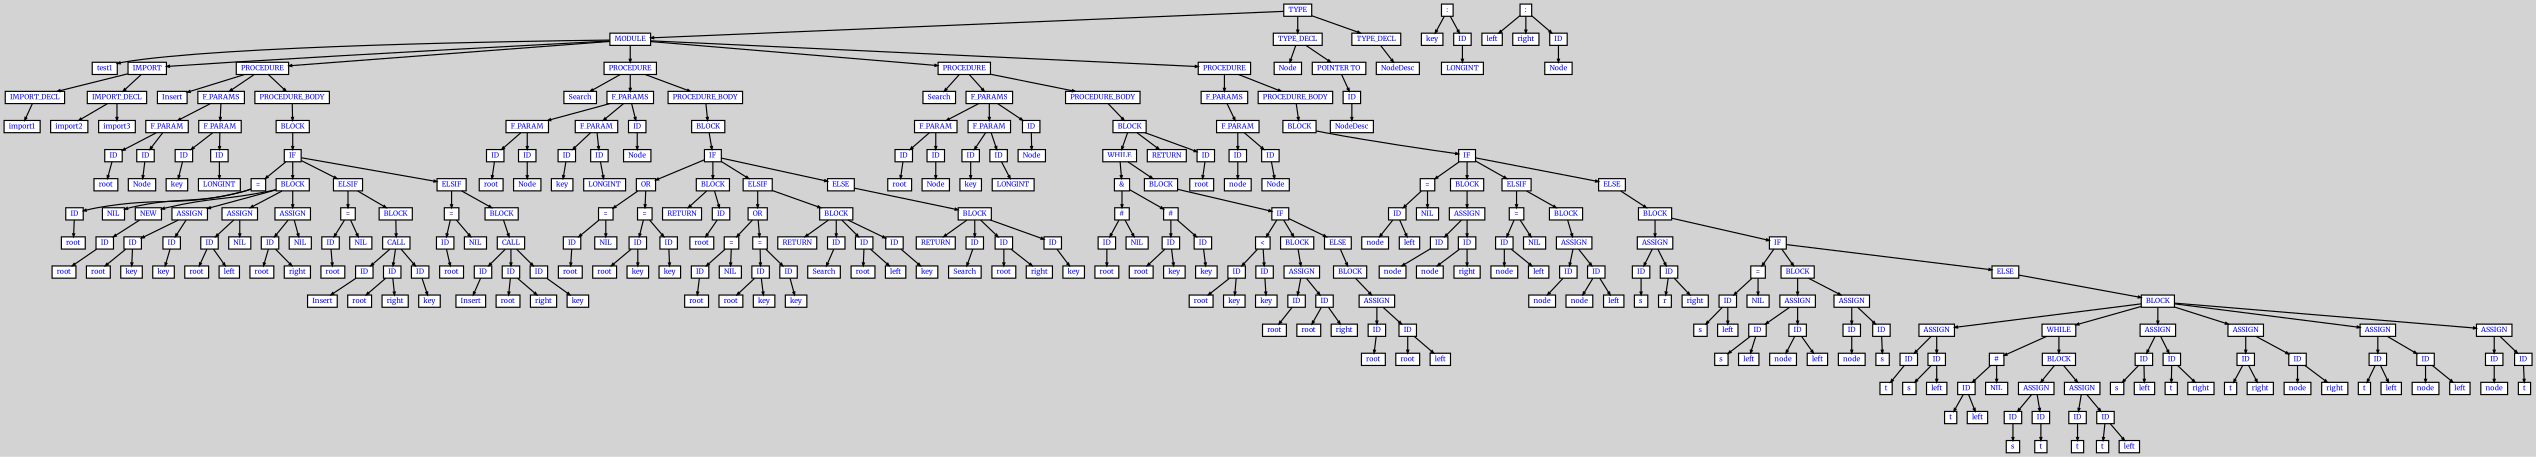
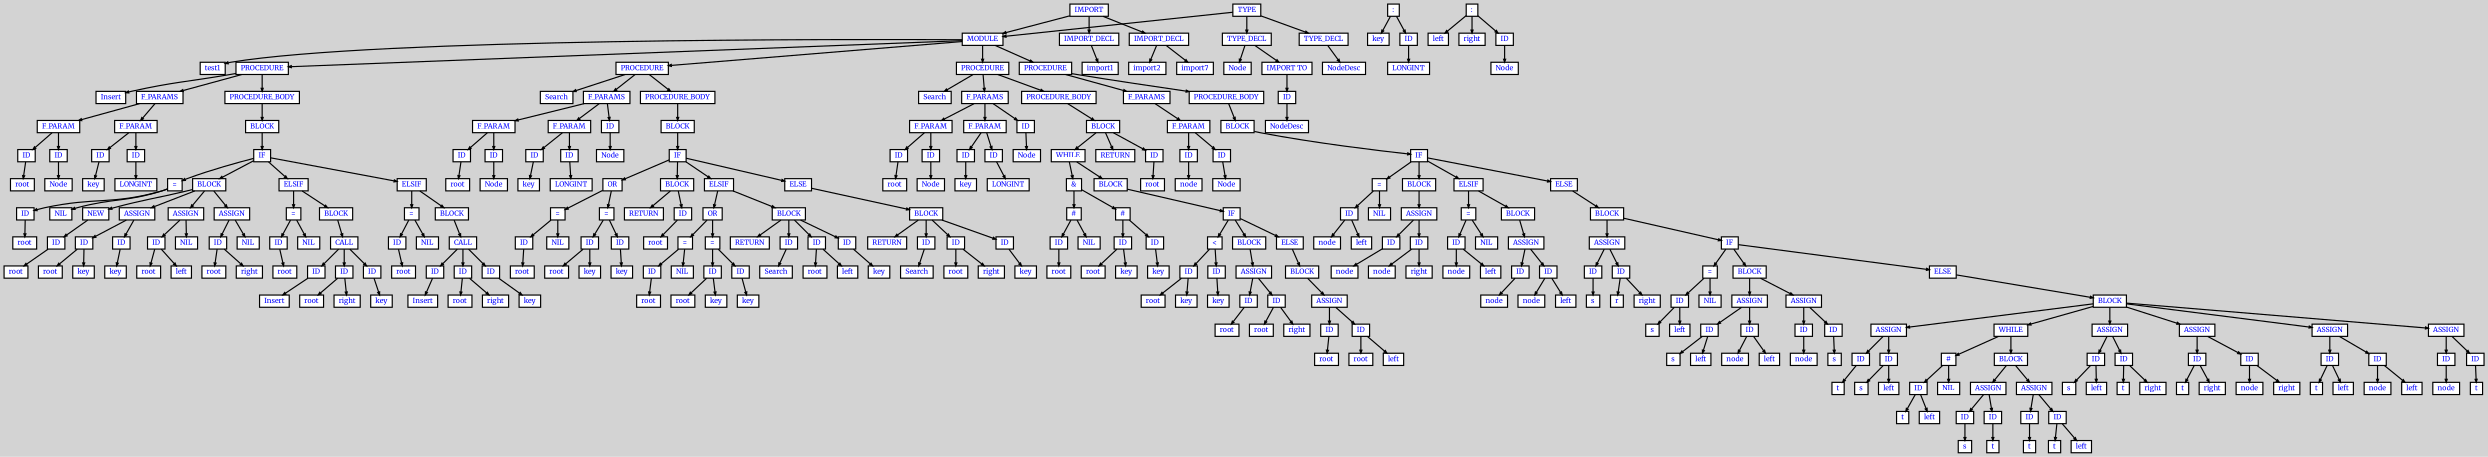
(390, 53) -> (1038, 24)
(1339, 68) -> (1287, 68)
(117, 127) -> (1195, 68)
